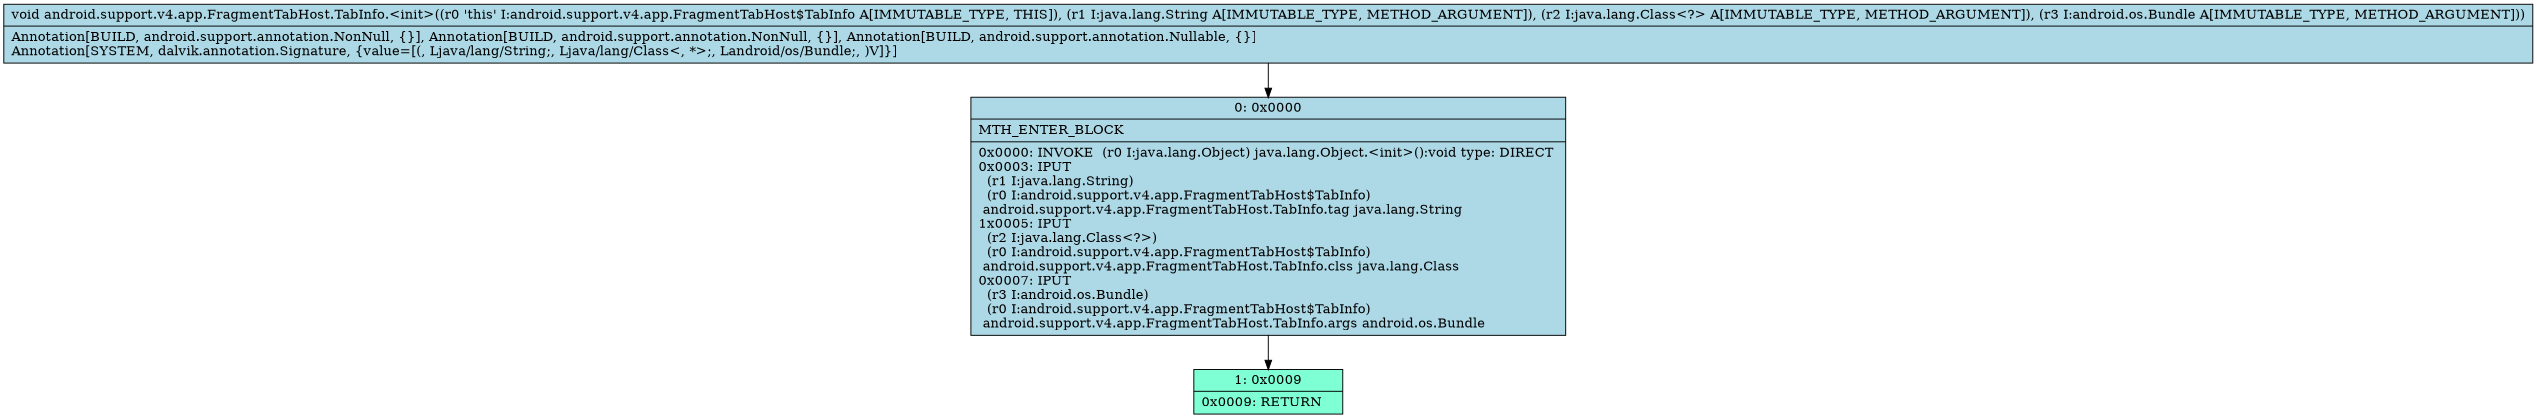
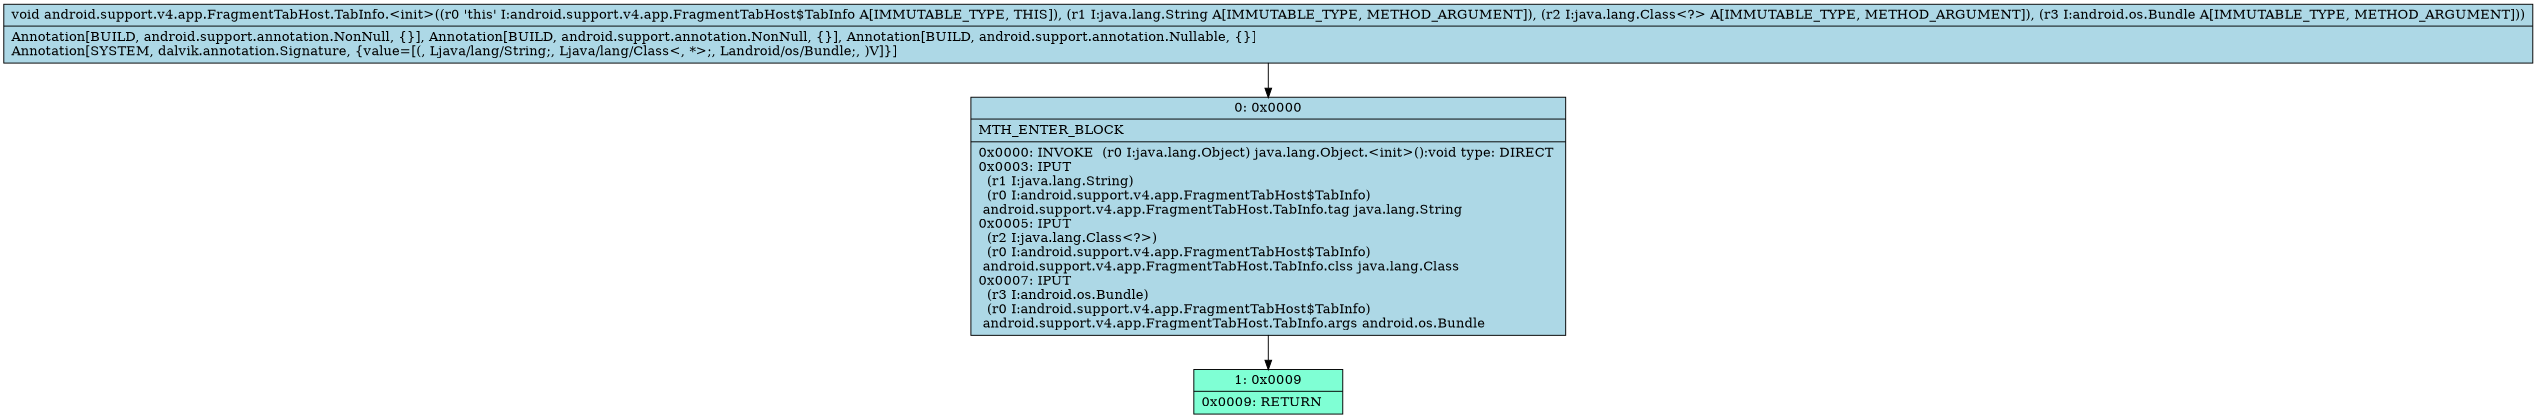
(1029, 224) -> (1029, 224)
